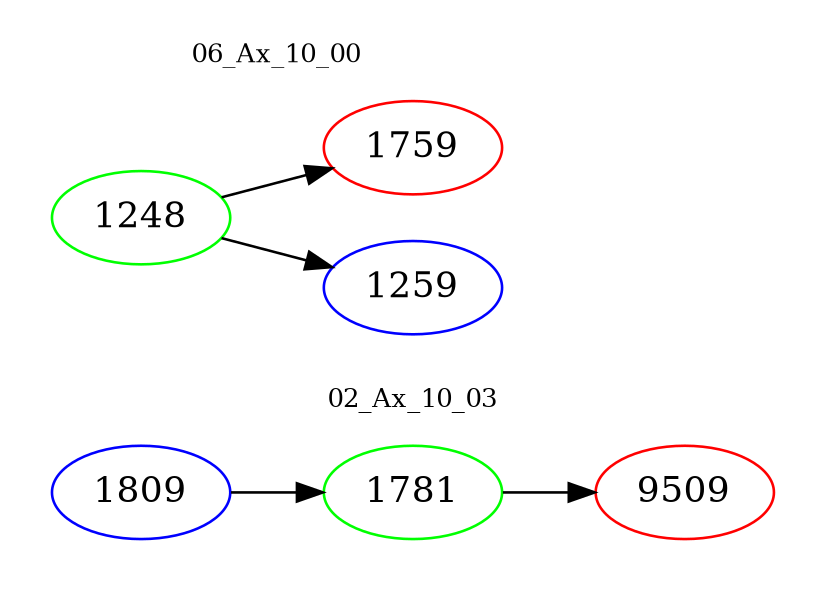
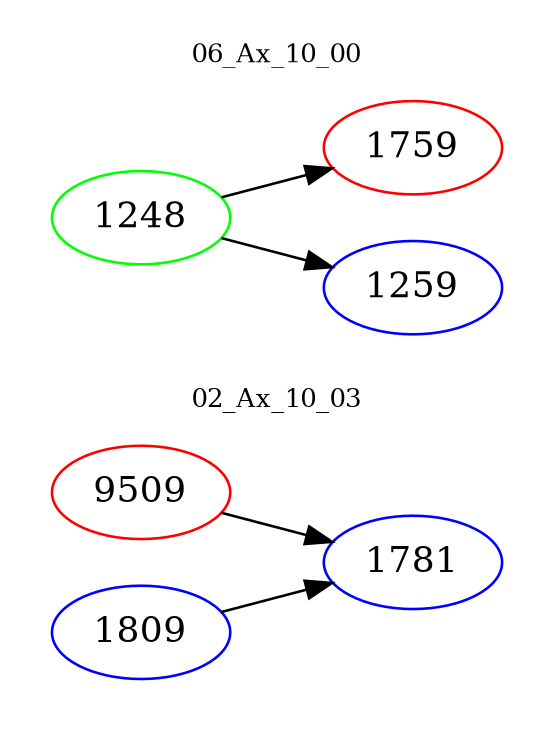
(413, 492) -> (413, 562)
(536, 492) -> (264, 524)
